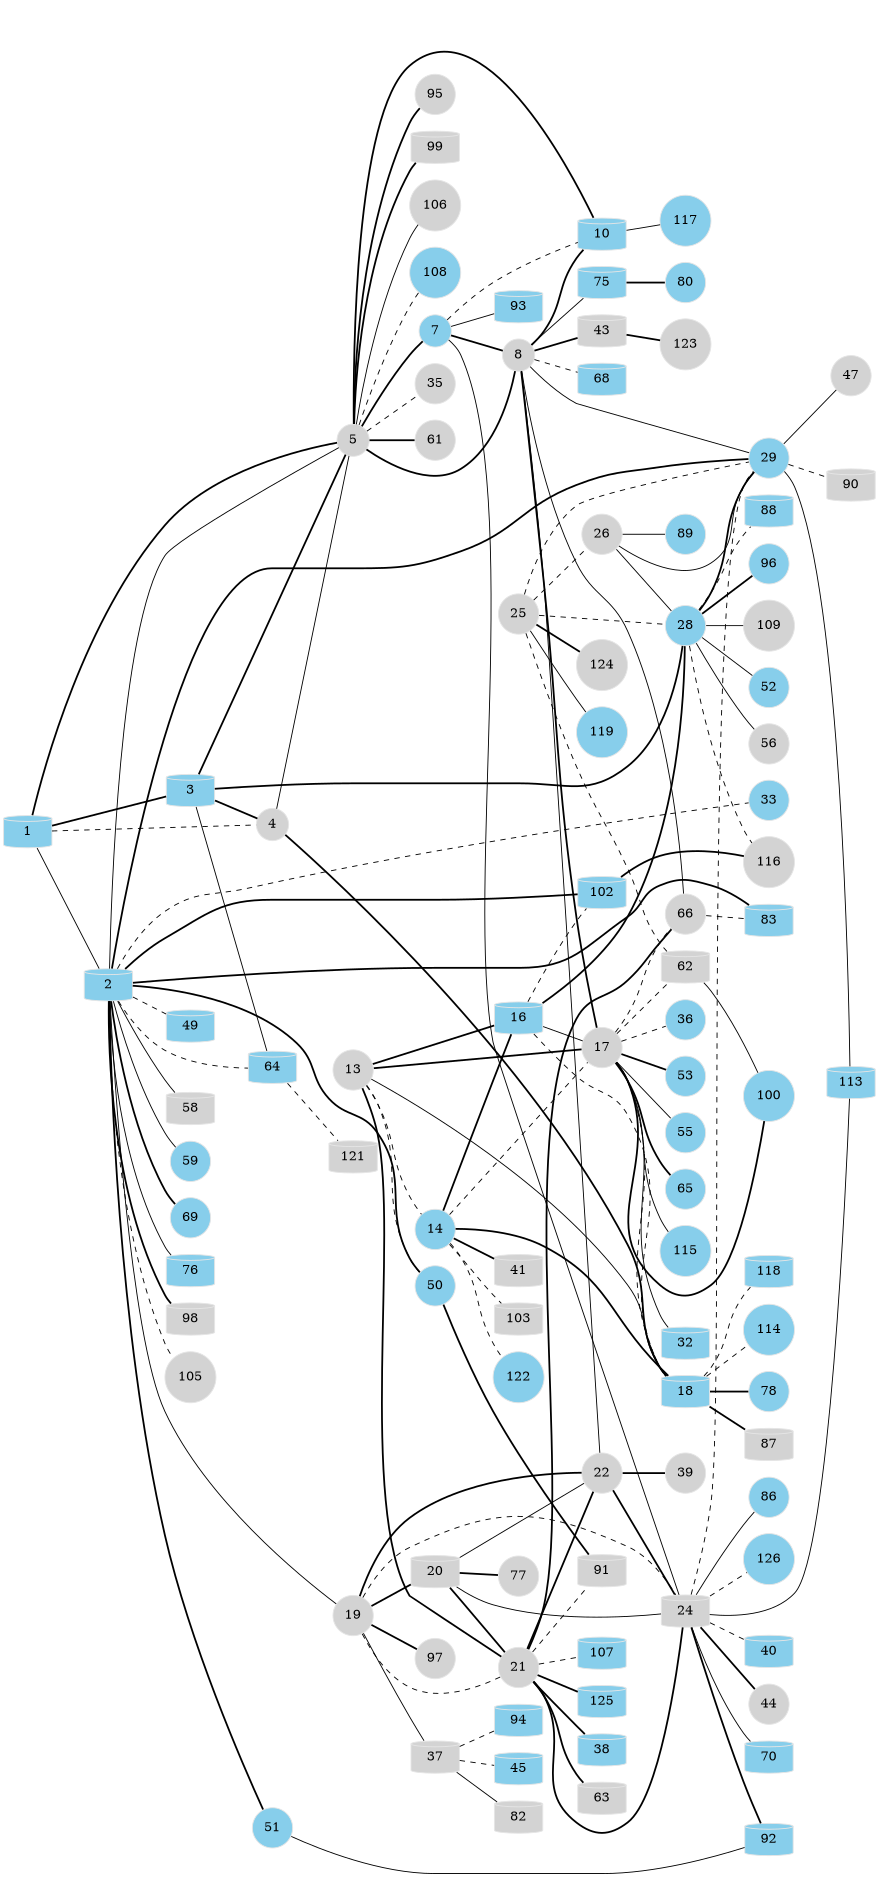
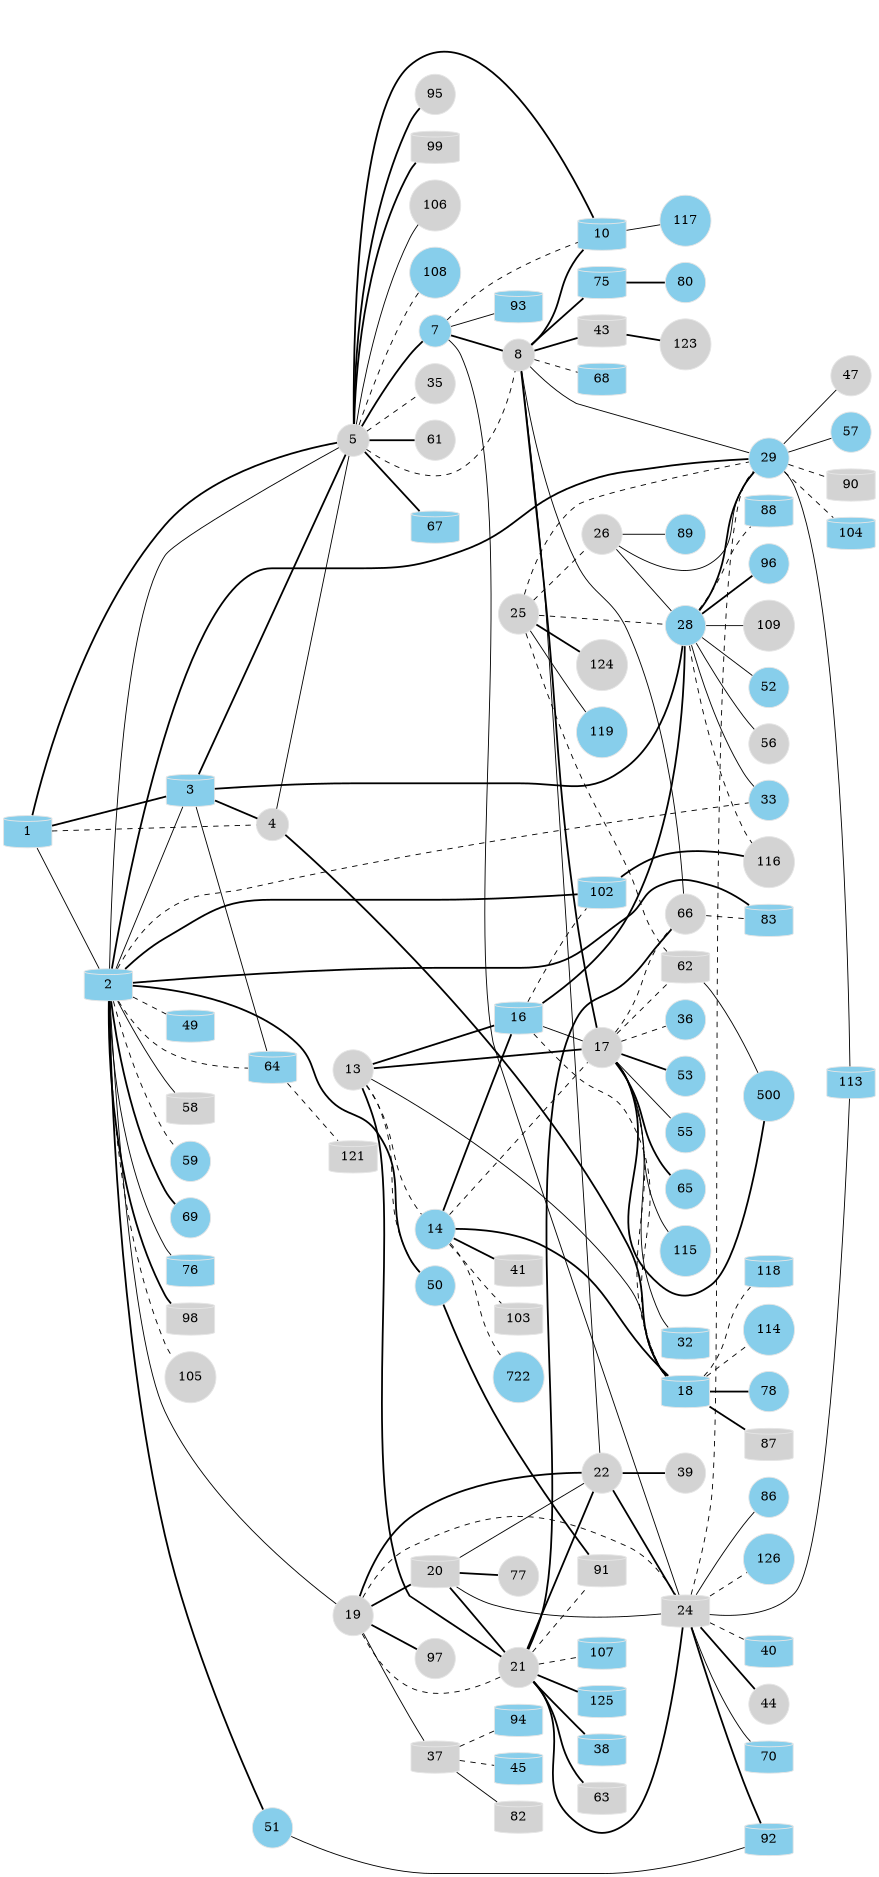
(557, 321) -> (557, 321)
none -> (851, 432)
(466, 465) -> (466, 465)
none -> (435, 527)
none -> (851, 533)
none -> (715, 715)
none -> (149, 888)
(138, 1077) -> (138, 1077)
(769, 1096) -> (769, 1096)
(519, 1377) -> (519, 1377)
